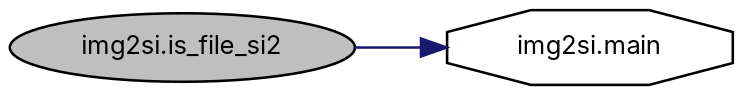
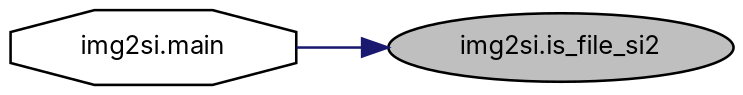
(388, 48) -> (329, 48)
